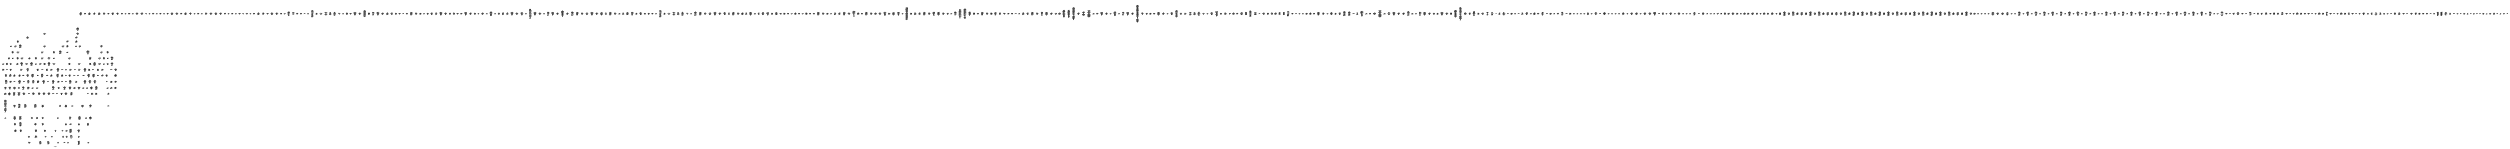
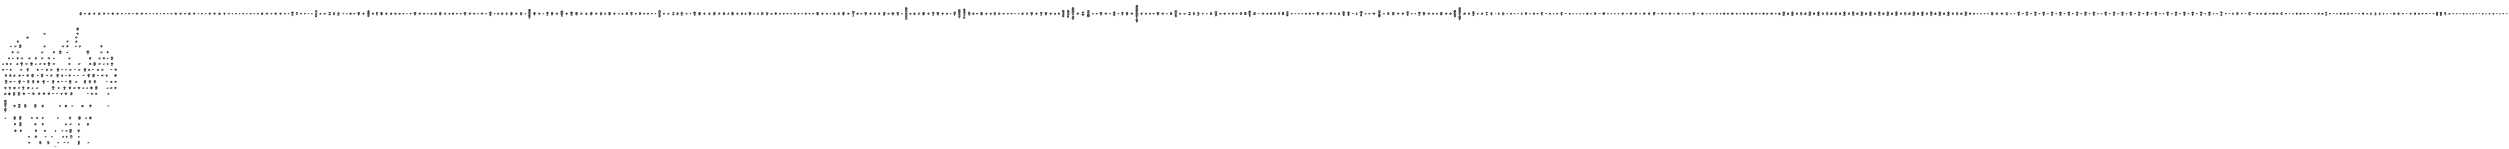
none -> (146, 14)
(436, 14) -> none
